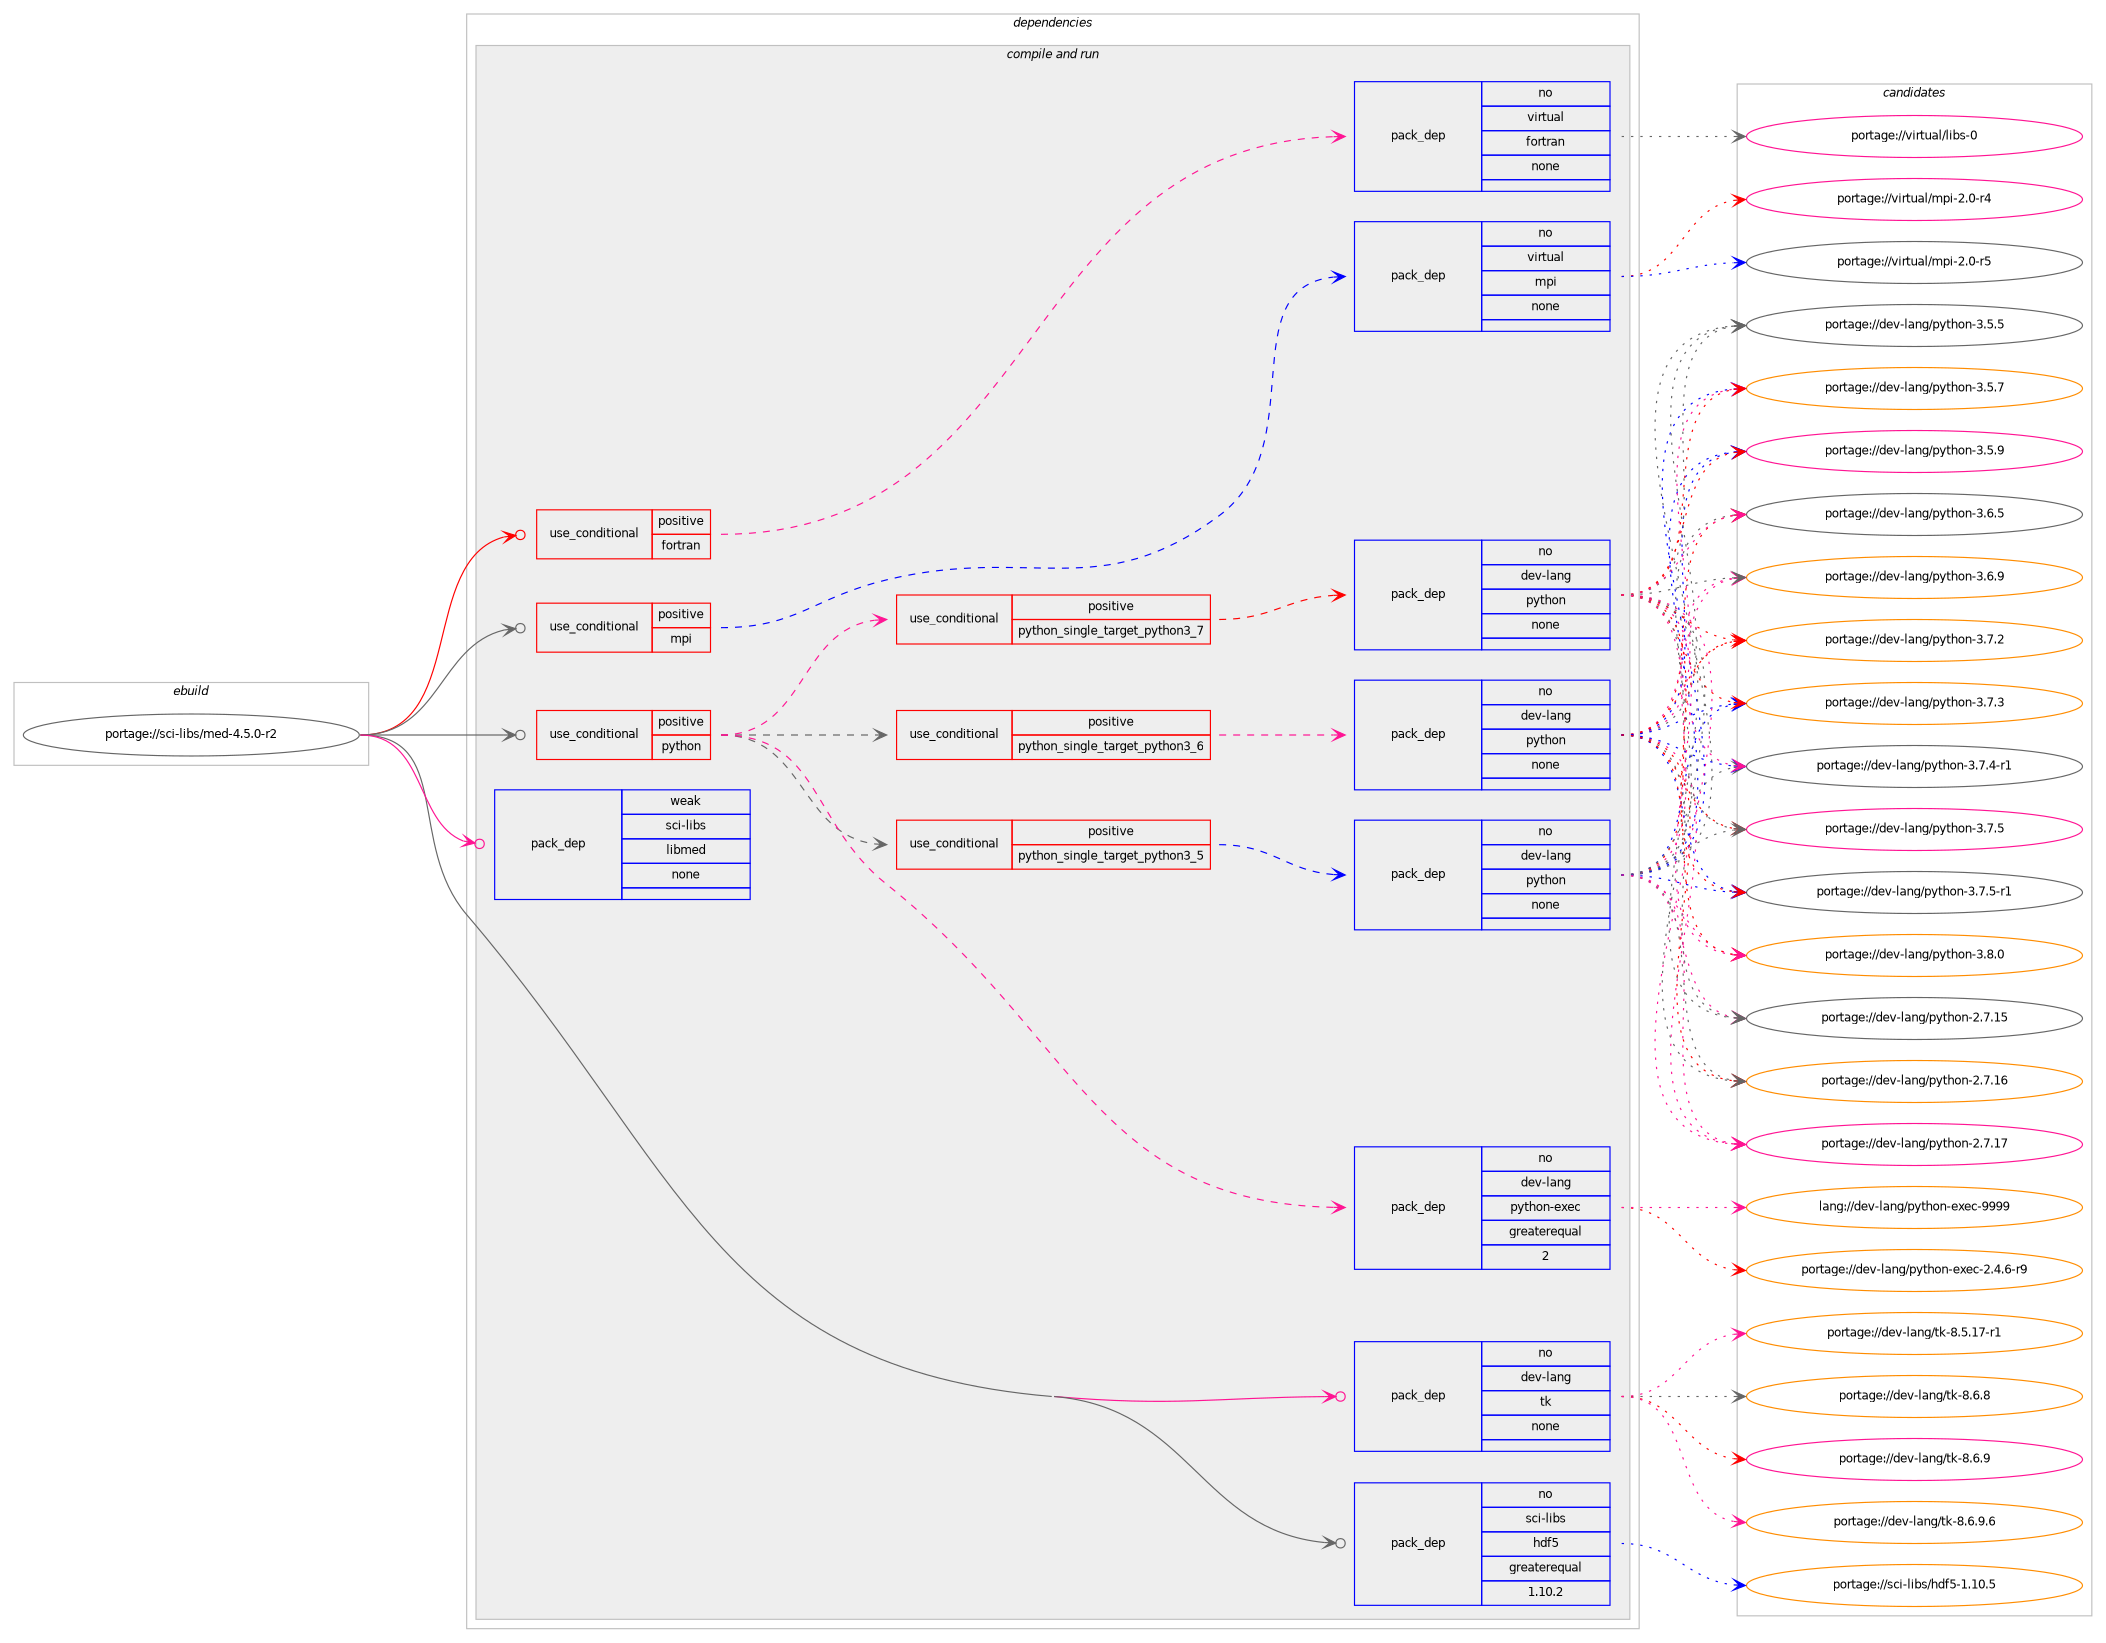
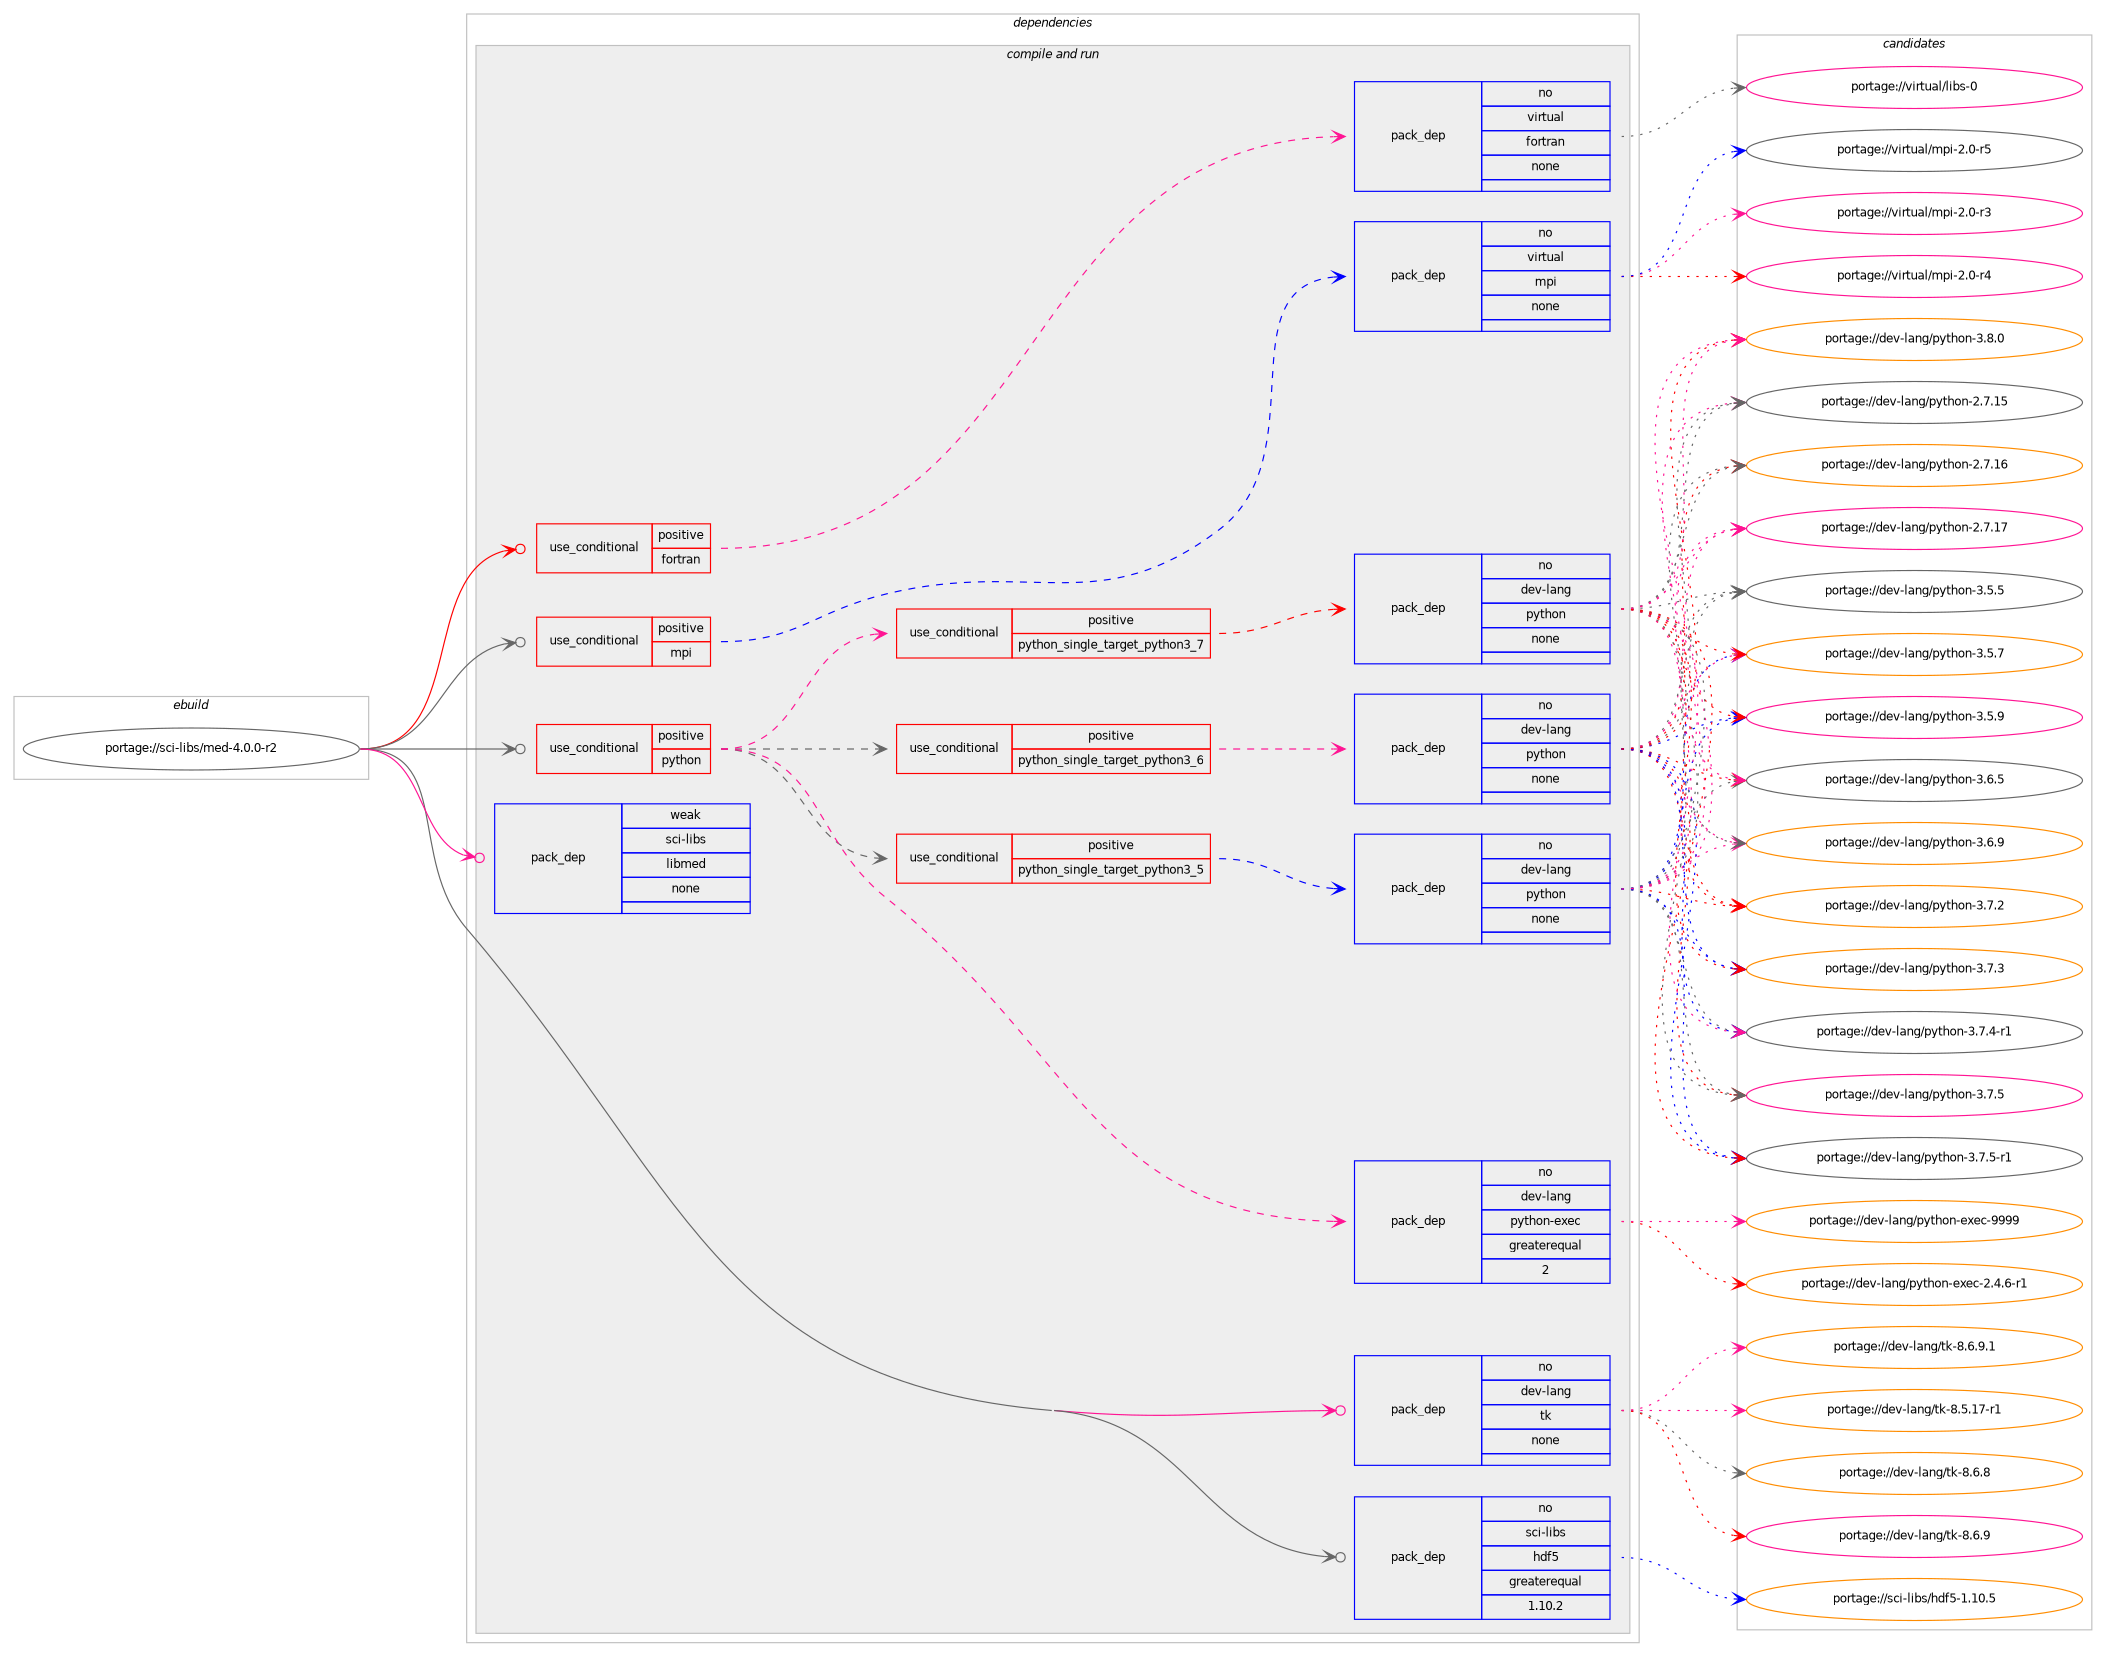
none -> (1915, 214)
(191, 735) -> (191, 749)
(1915, 1208) -> (1915, 1222)
(1915, 1270) -> (1915, 1284)
(1915, 1522) -> (1915, 1348)
